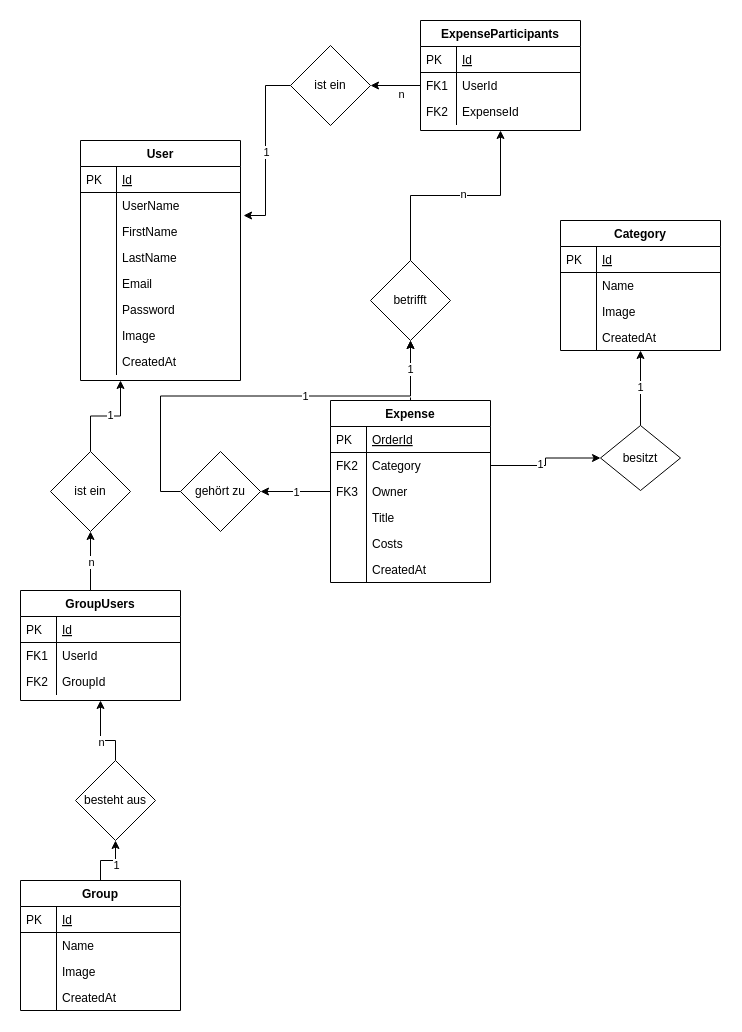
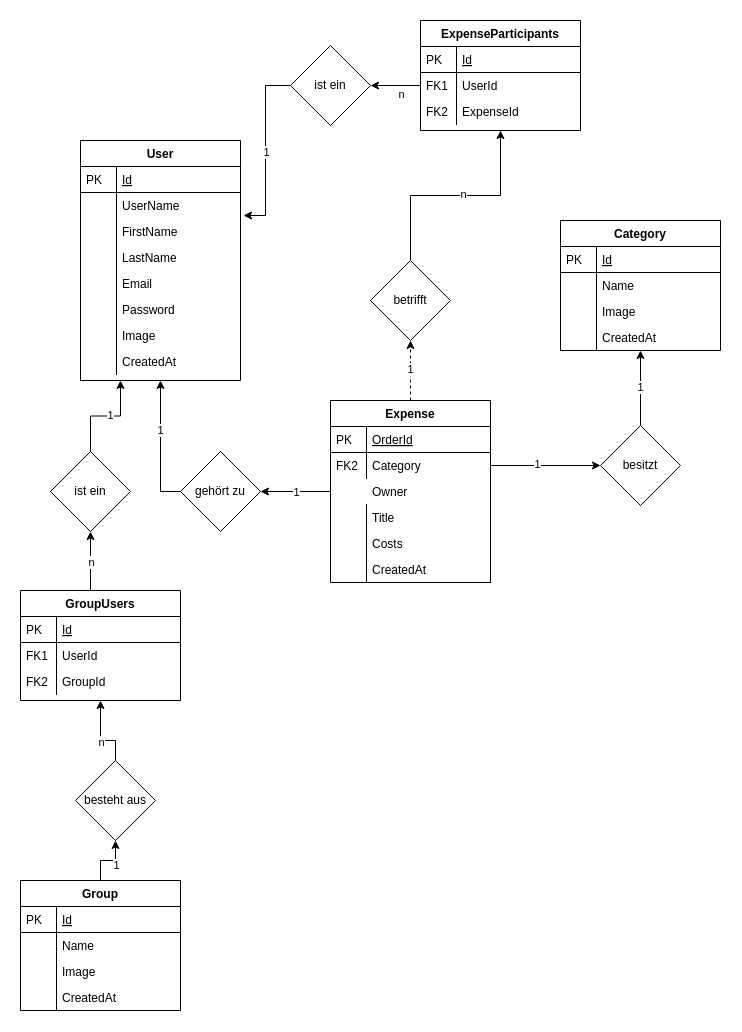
(284, 396) -> (161, 431)
(641, 458) -> (641, 466)
(349, 492) -> none
